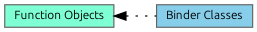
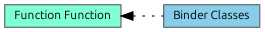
(59, 16) -> (63, 16)
